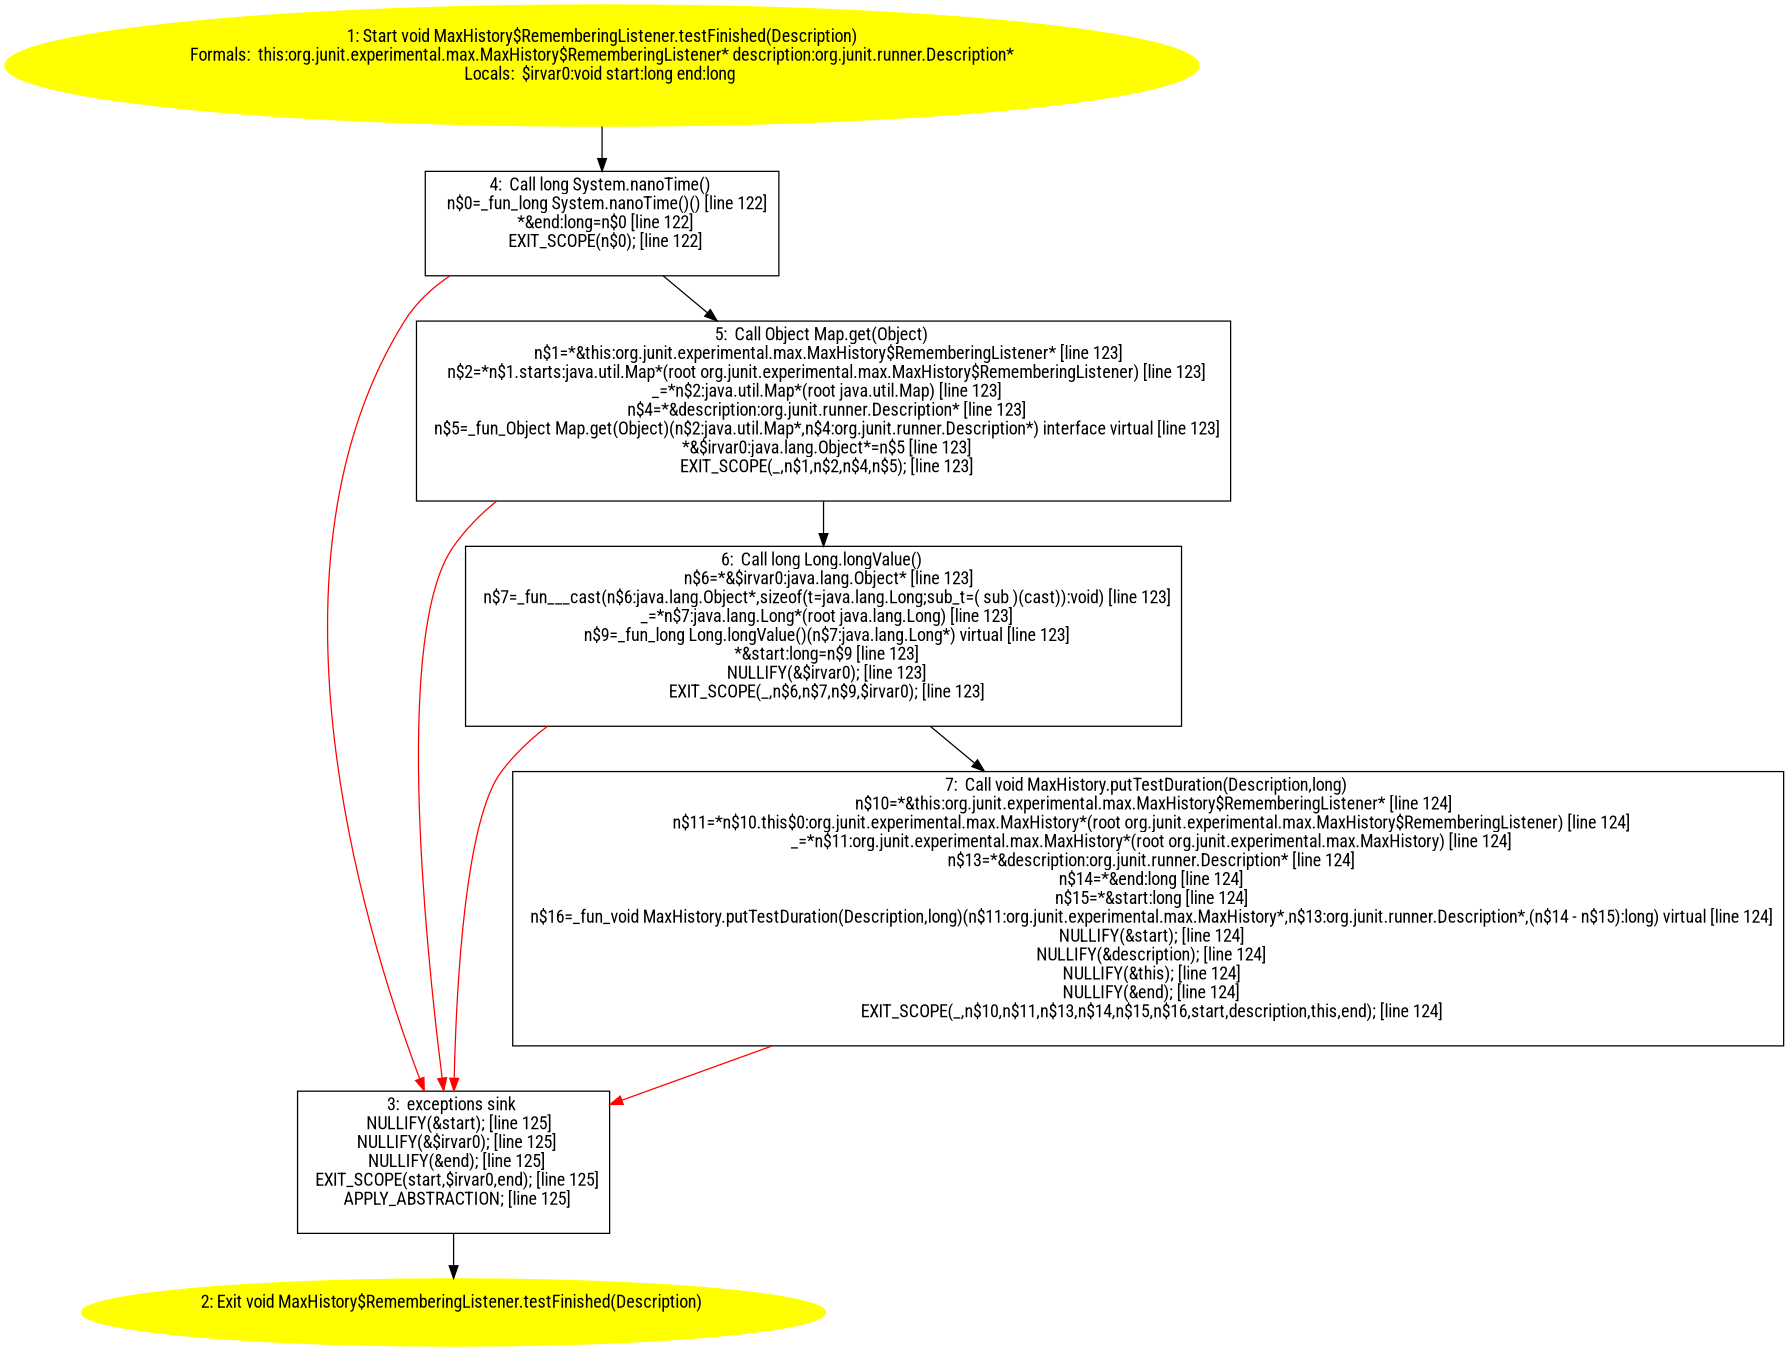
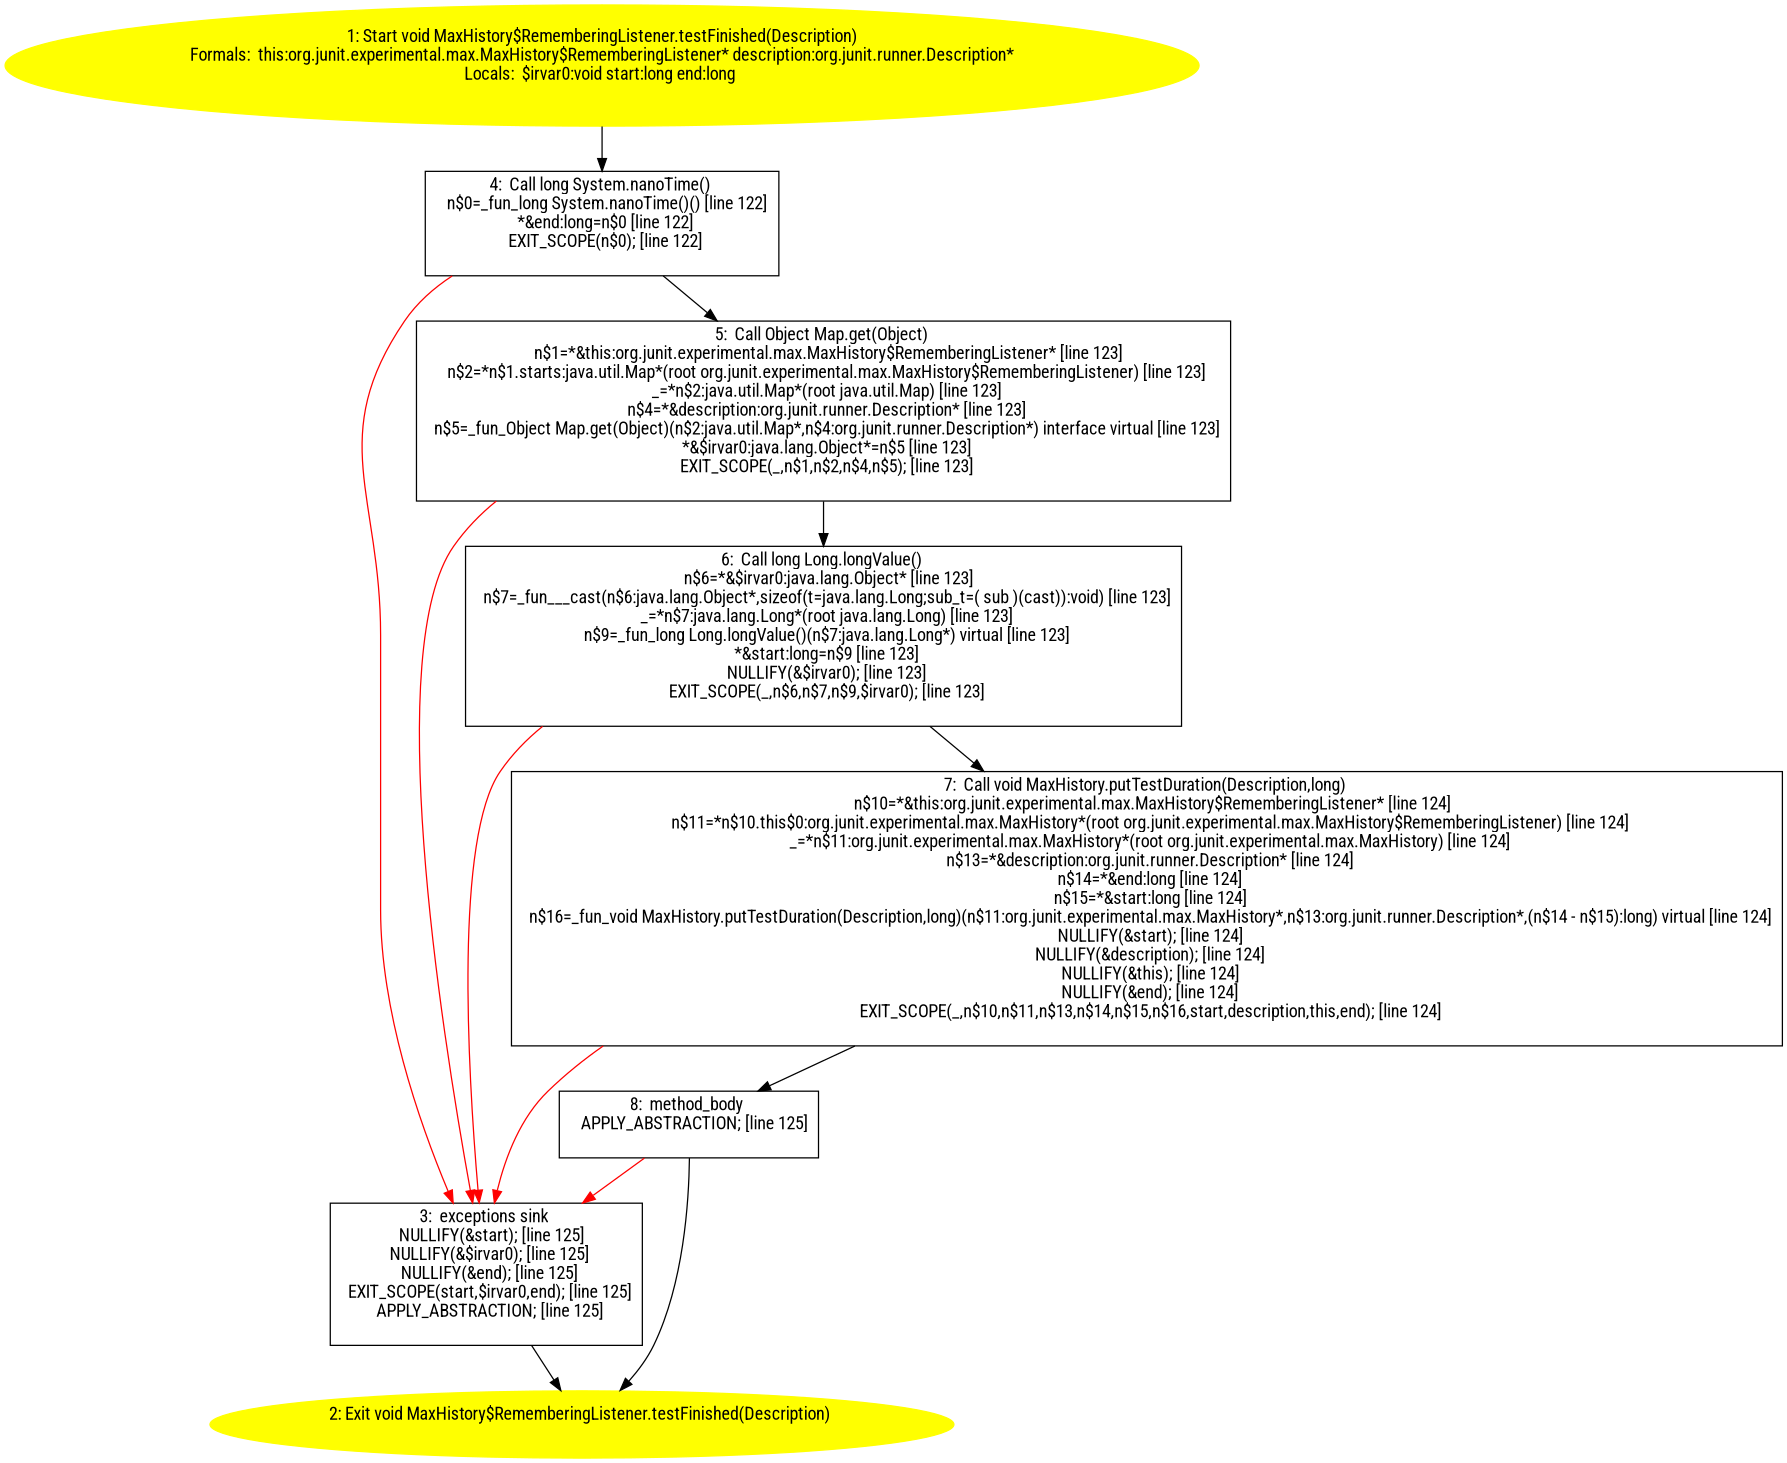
none -> (689, 1125)
